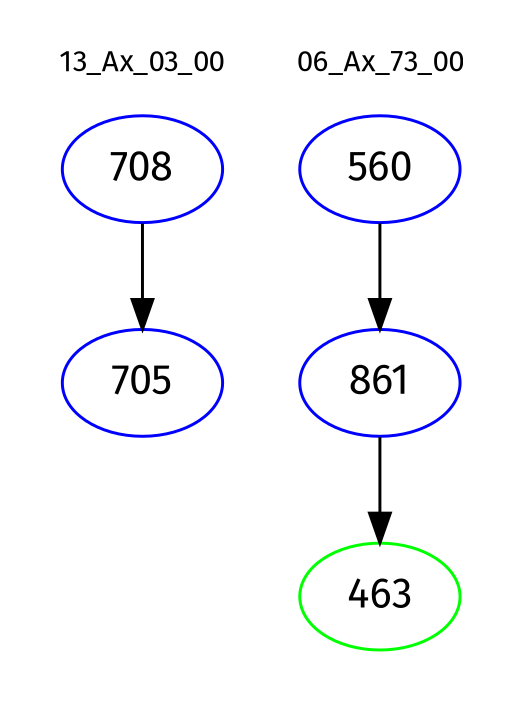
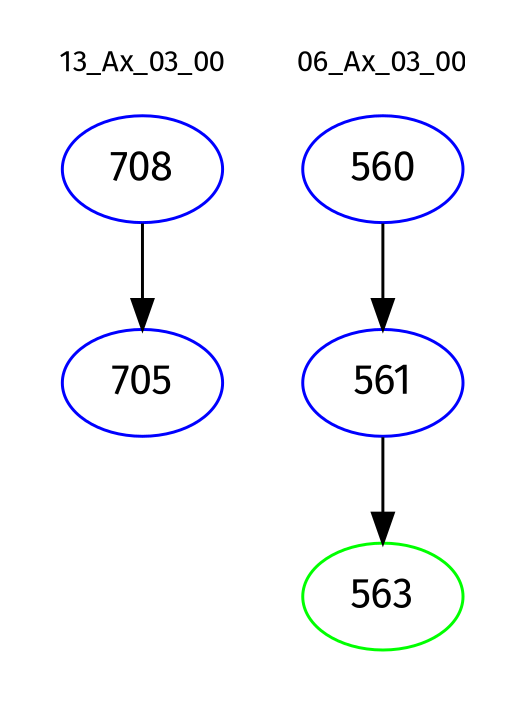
(381, 64) -> (383, 64)
(380, 383) -> (383, 383)
(380, 597) -> (383, 597)
